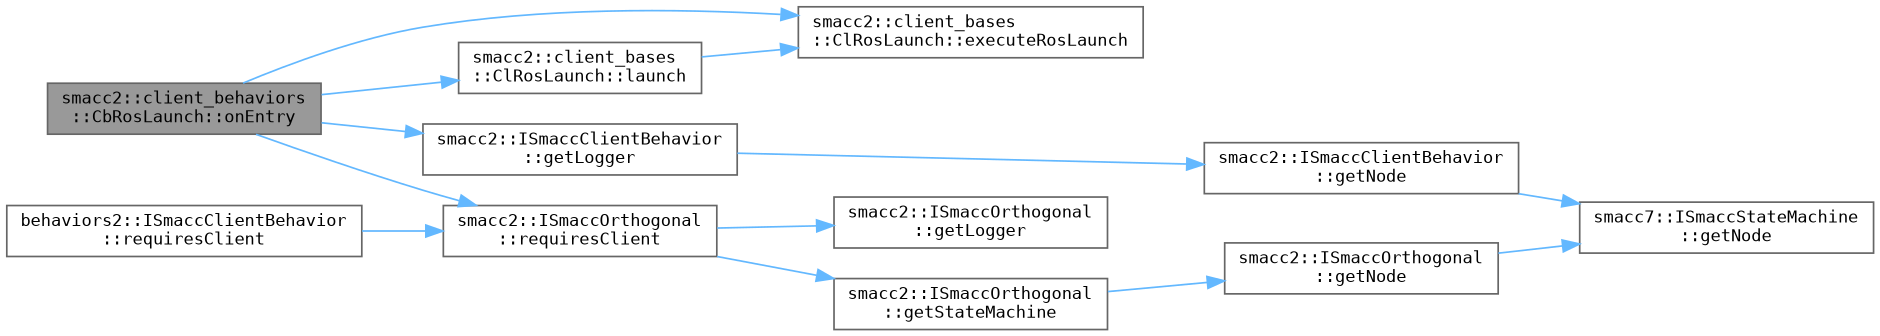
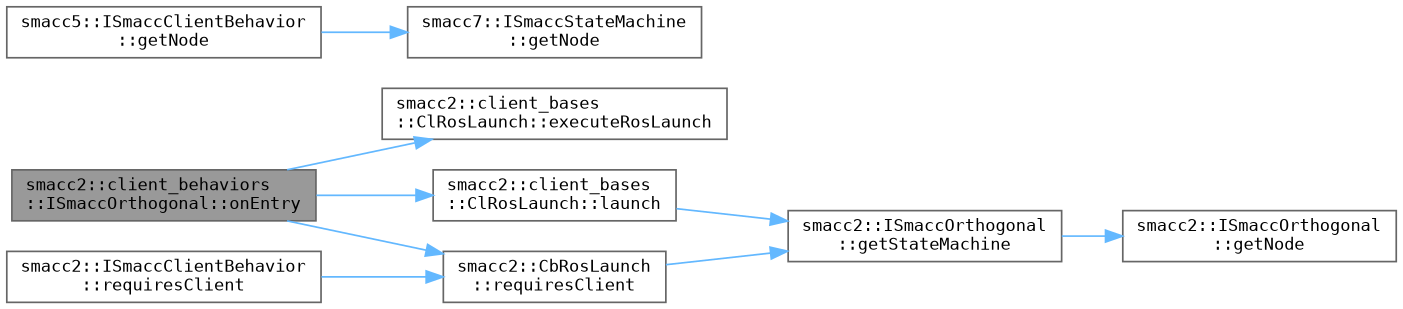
(741, 53) -> (723, 214)
(184, 109) -> (164, 195)
(580, 149) -> none
(1361, 168) -> (164, 32)
(971, 223) -> none
(184, 231) -> (164, 277)
(580, 231) -> (555, 277)
(1530, 250) -> none
